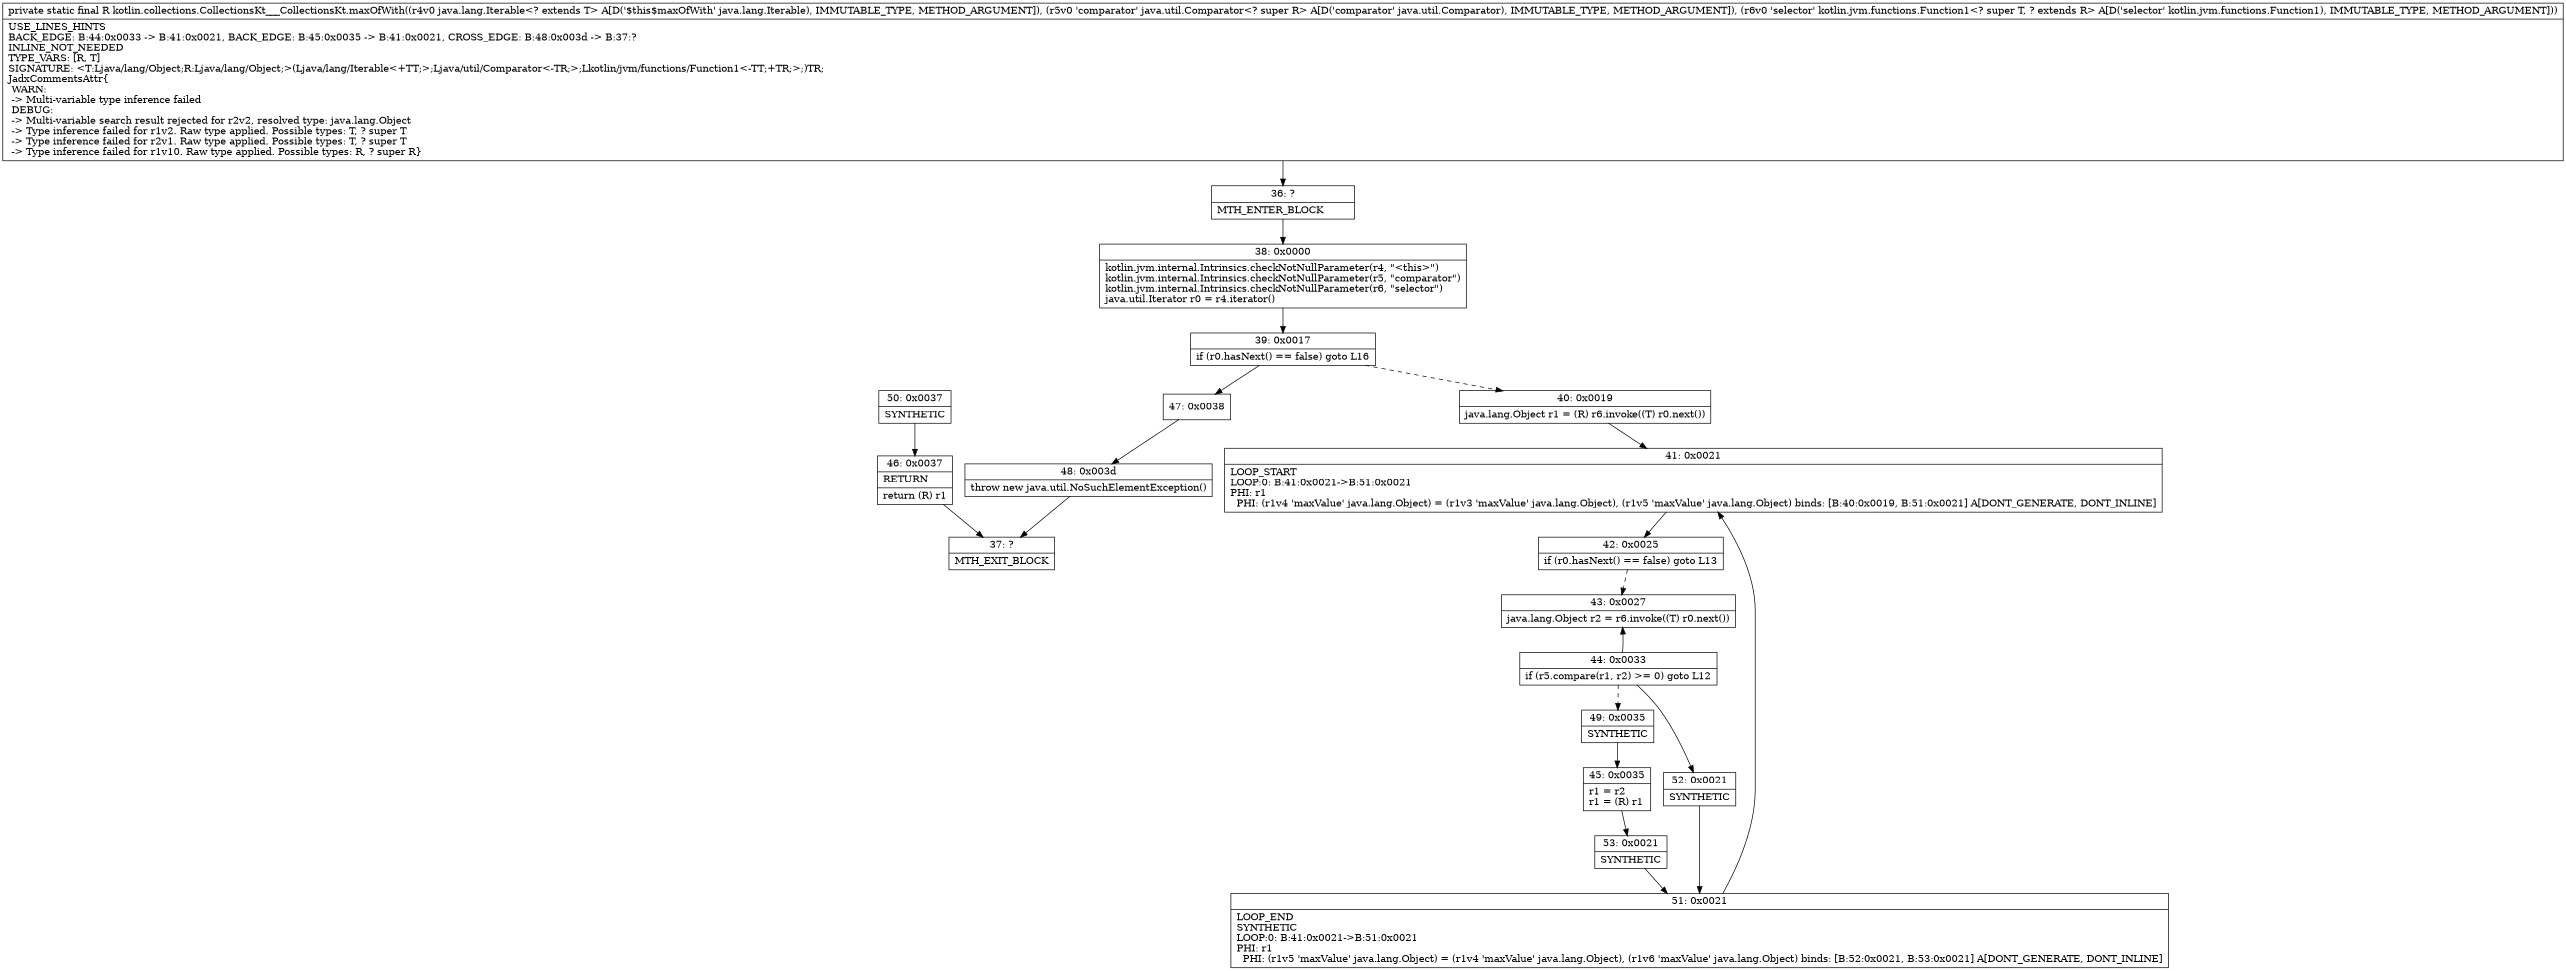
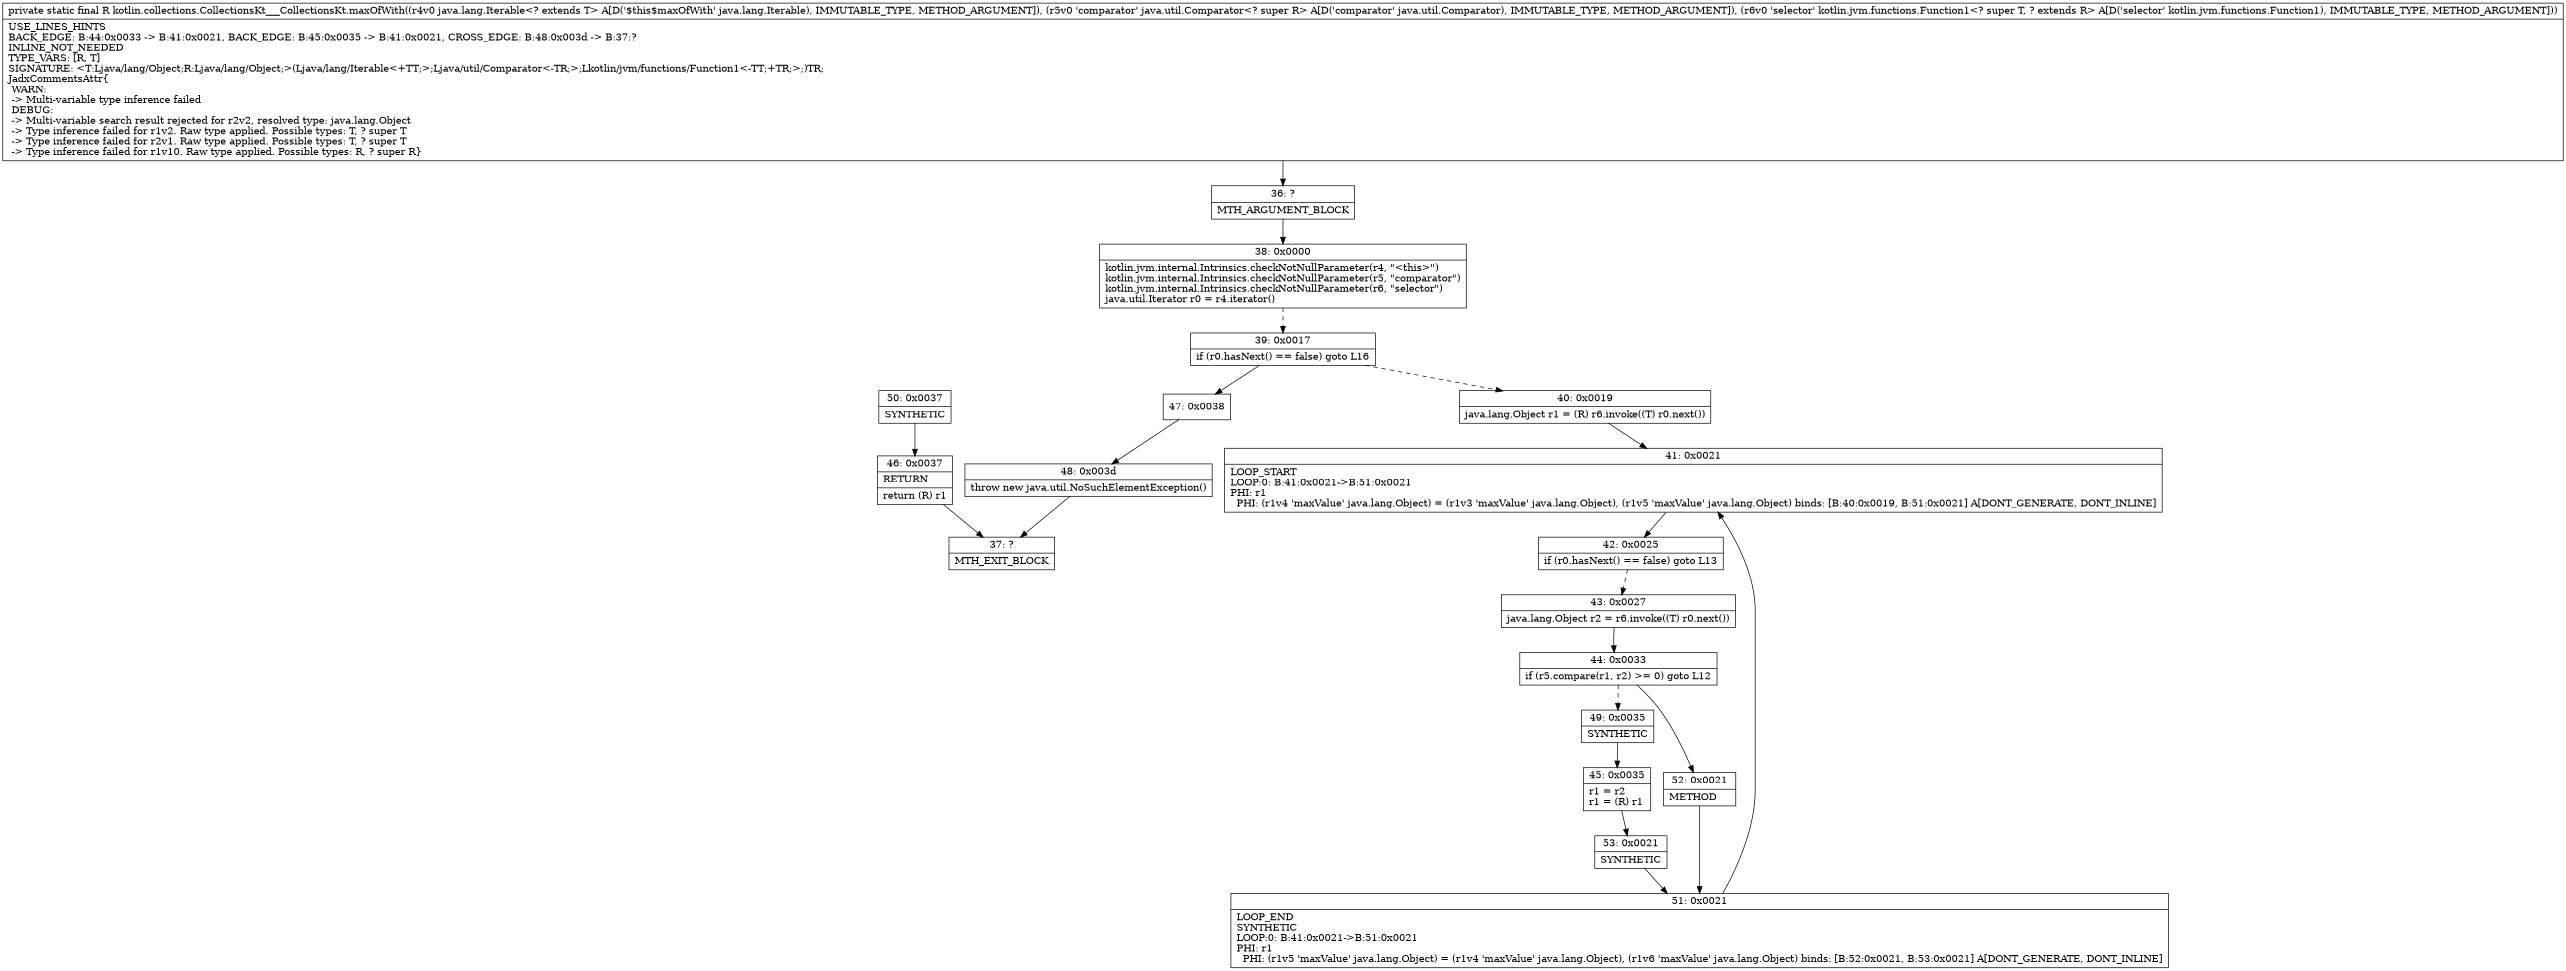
(1270, 210) -> (1283, 210)
(1283, 317) -> (1283, 317)
(1623, 643) -> (1614, 636)
(1700, 797) -> (1693, 797)
